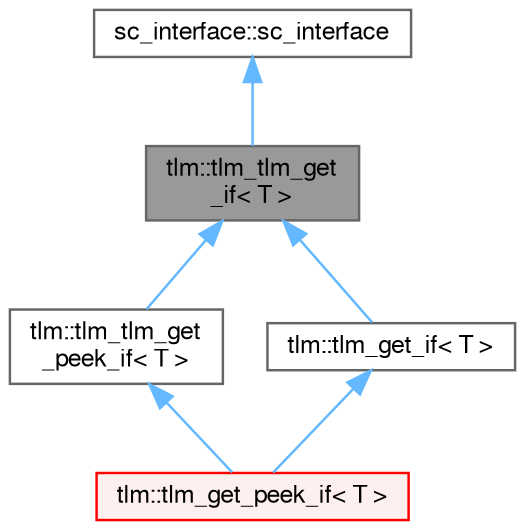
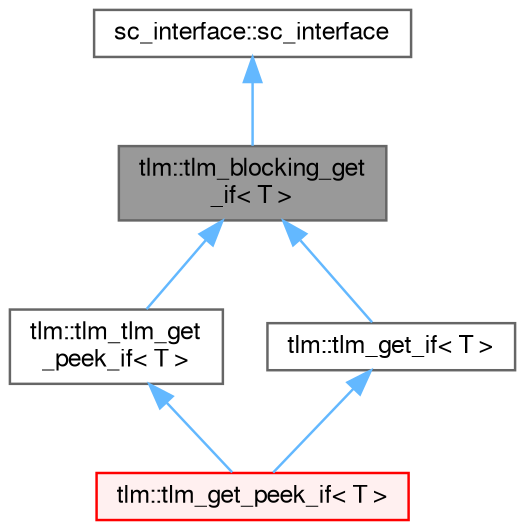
(253, 183) -> (253, 183)
